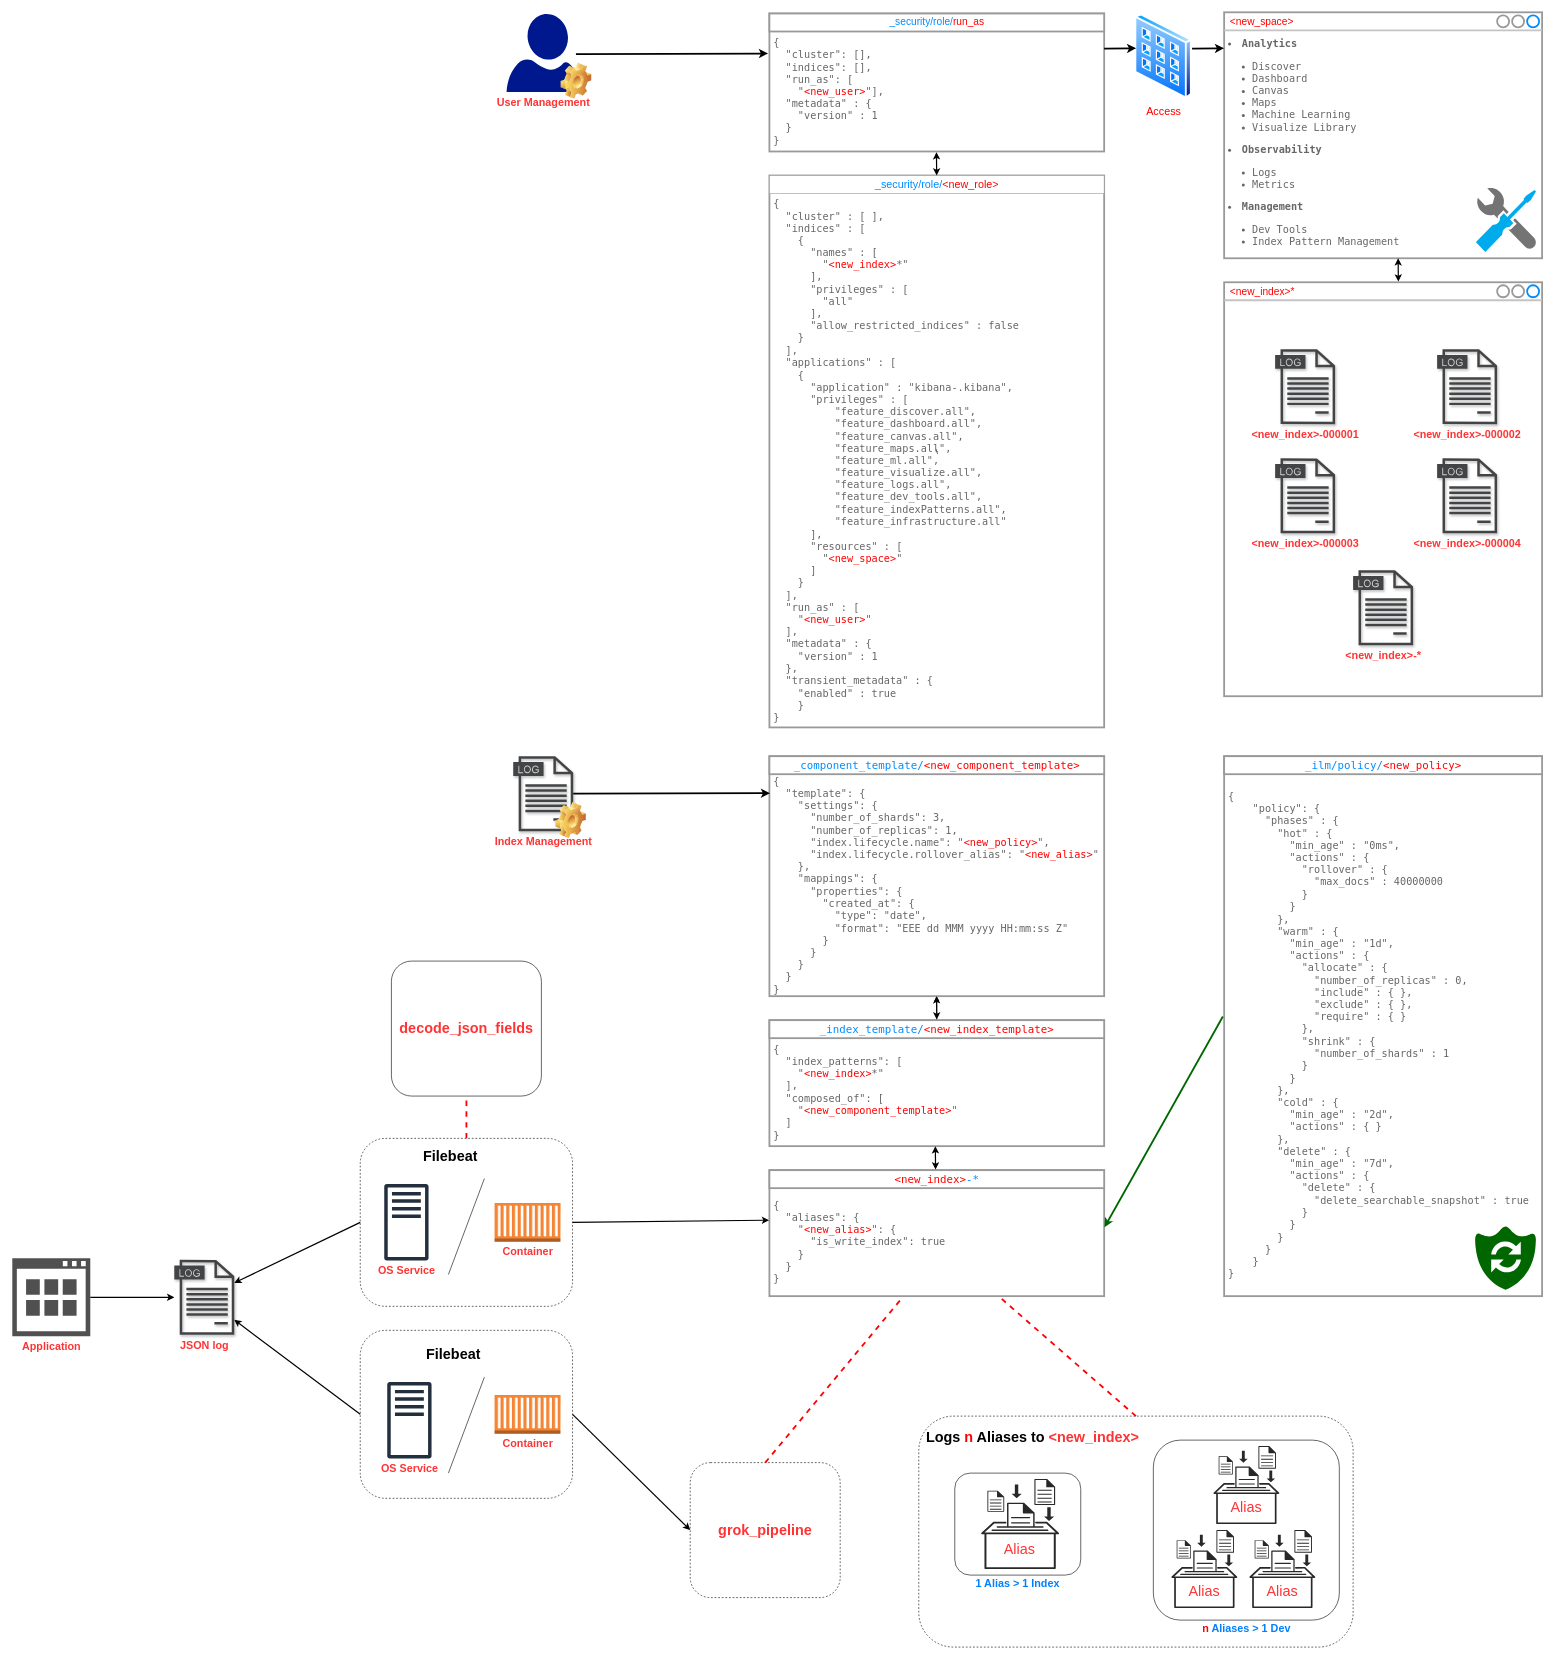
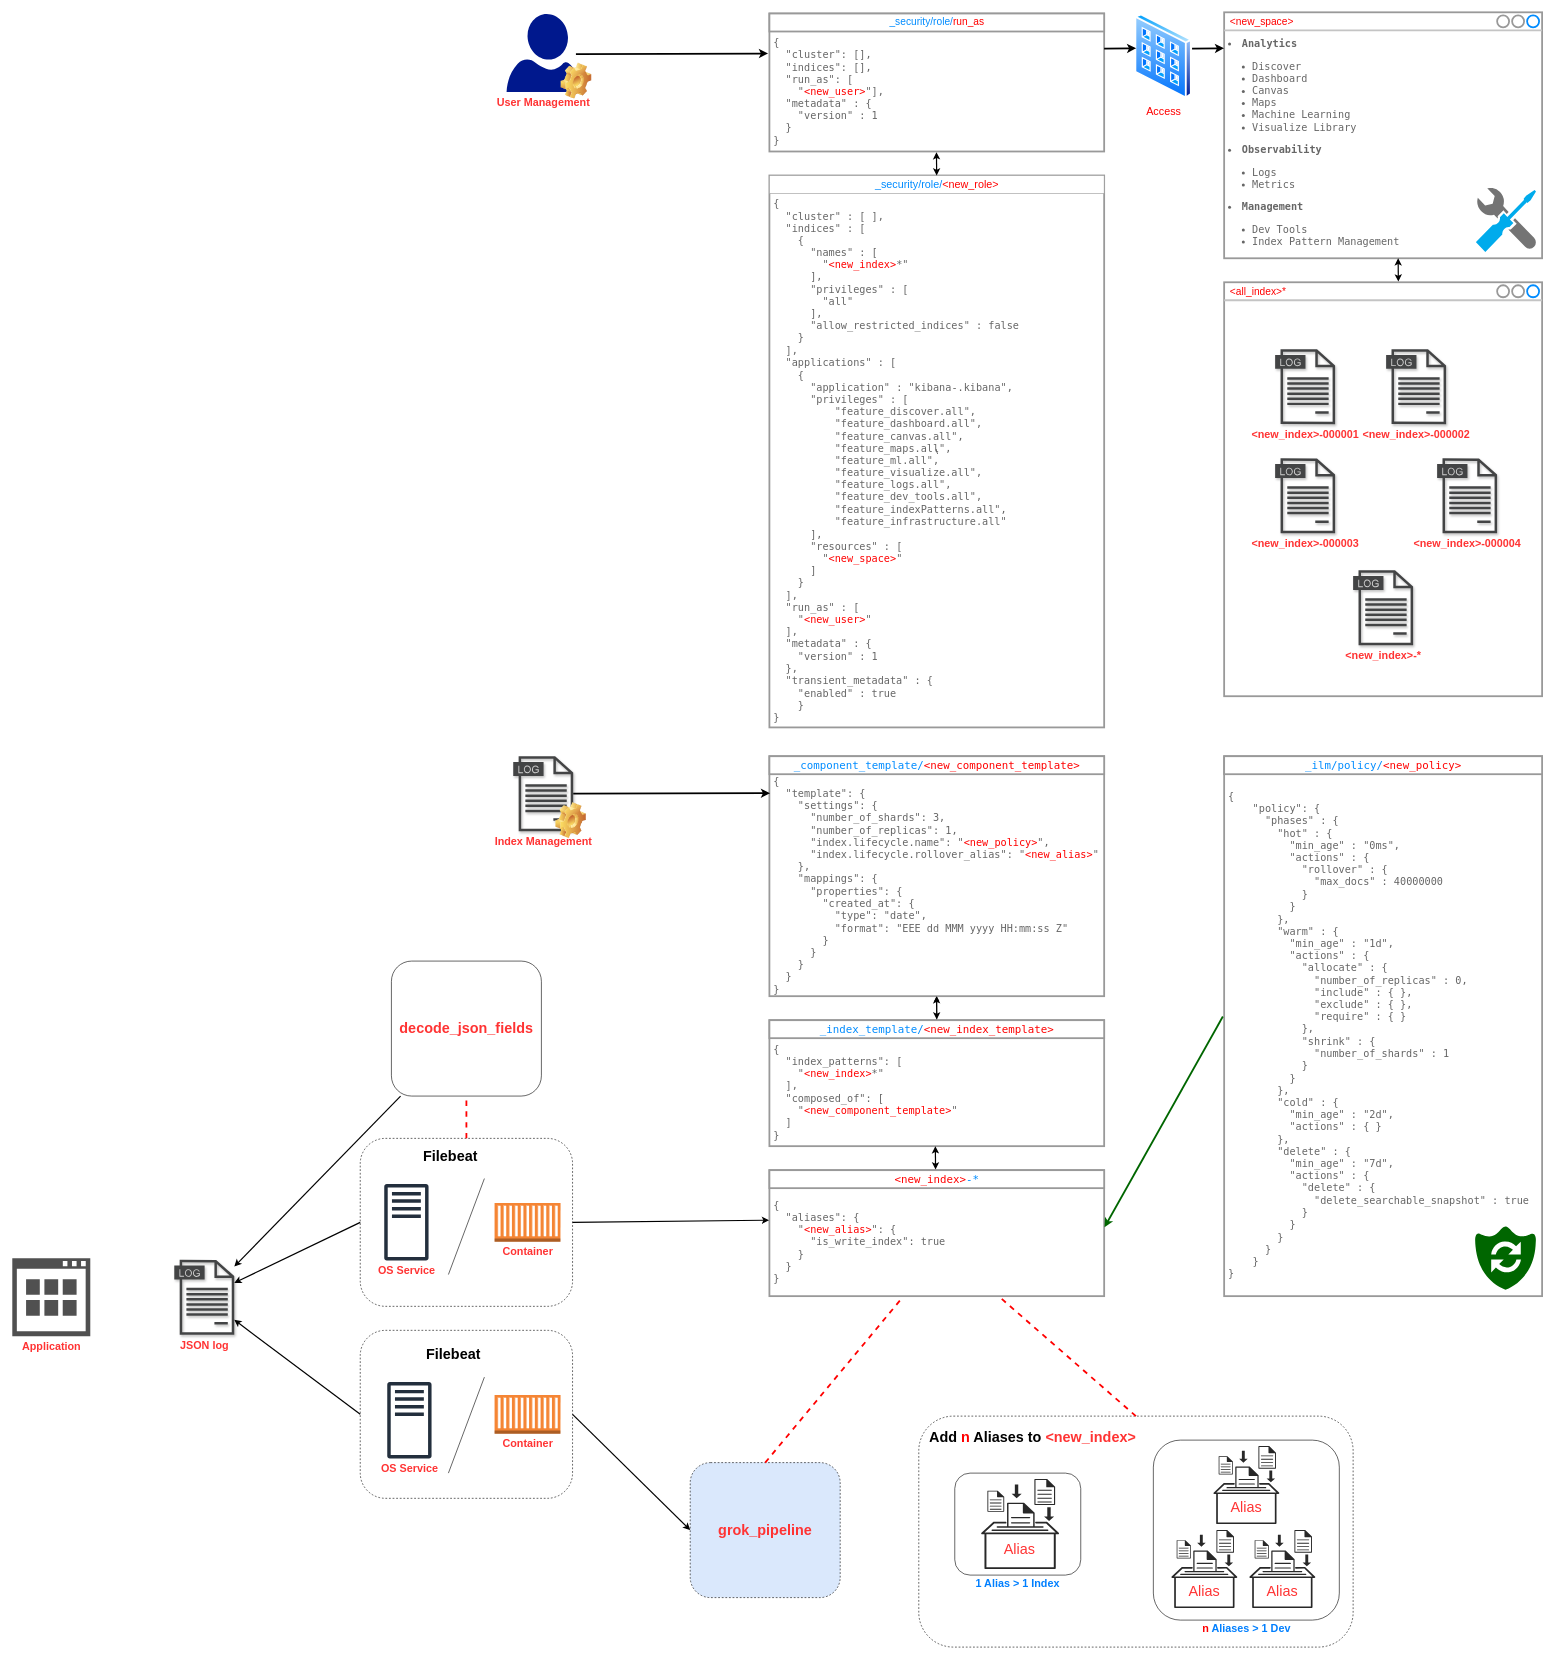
(1263, 293) -> (1261, 293)
(1467, 387) -> (1416, 387)
(130, 1298) -> (319, 1180)
(1033, 1424) -> (1033, 1424)
(765, 1530) -> (765, 1530)
